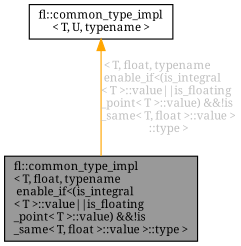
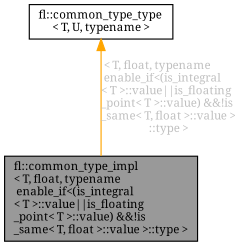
(101, 22) -> (101, 22)
